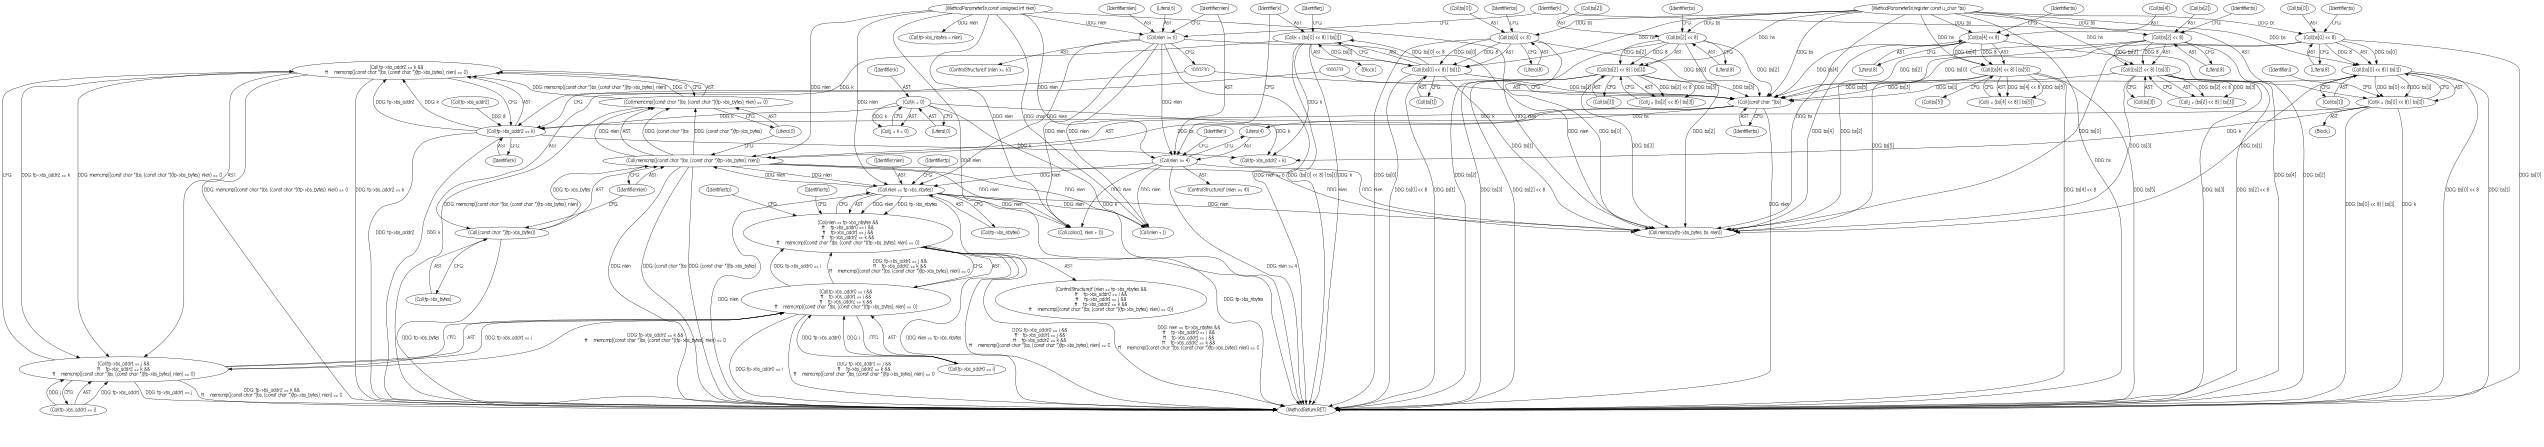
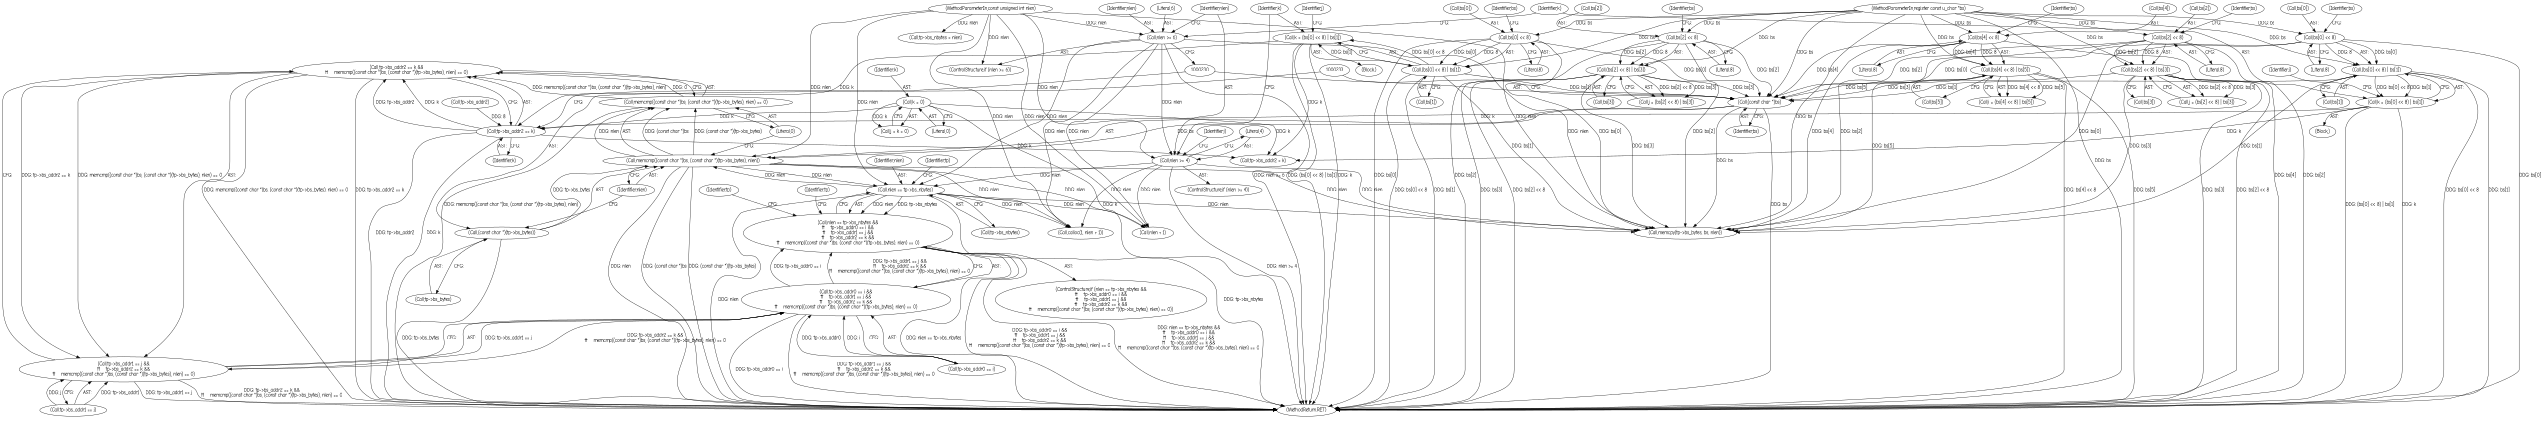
none -> (1938, 80)
(1035, 117) -> (1035, 117)
(1536, 120) -> (1717, 163)
(1779, 205) -> (1779, 205)
(1040, 246) -> (988, 38)
